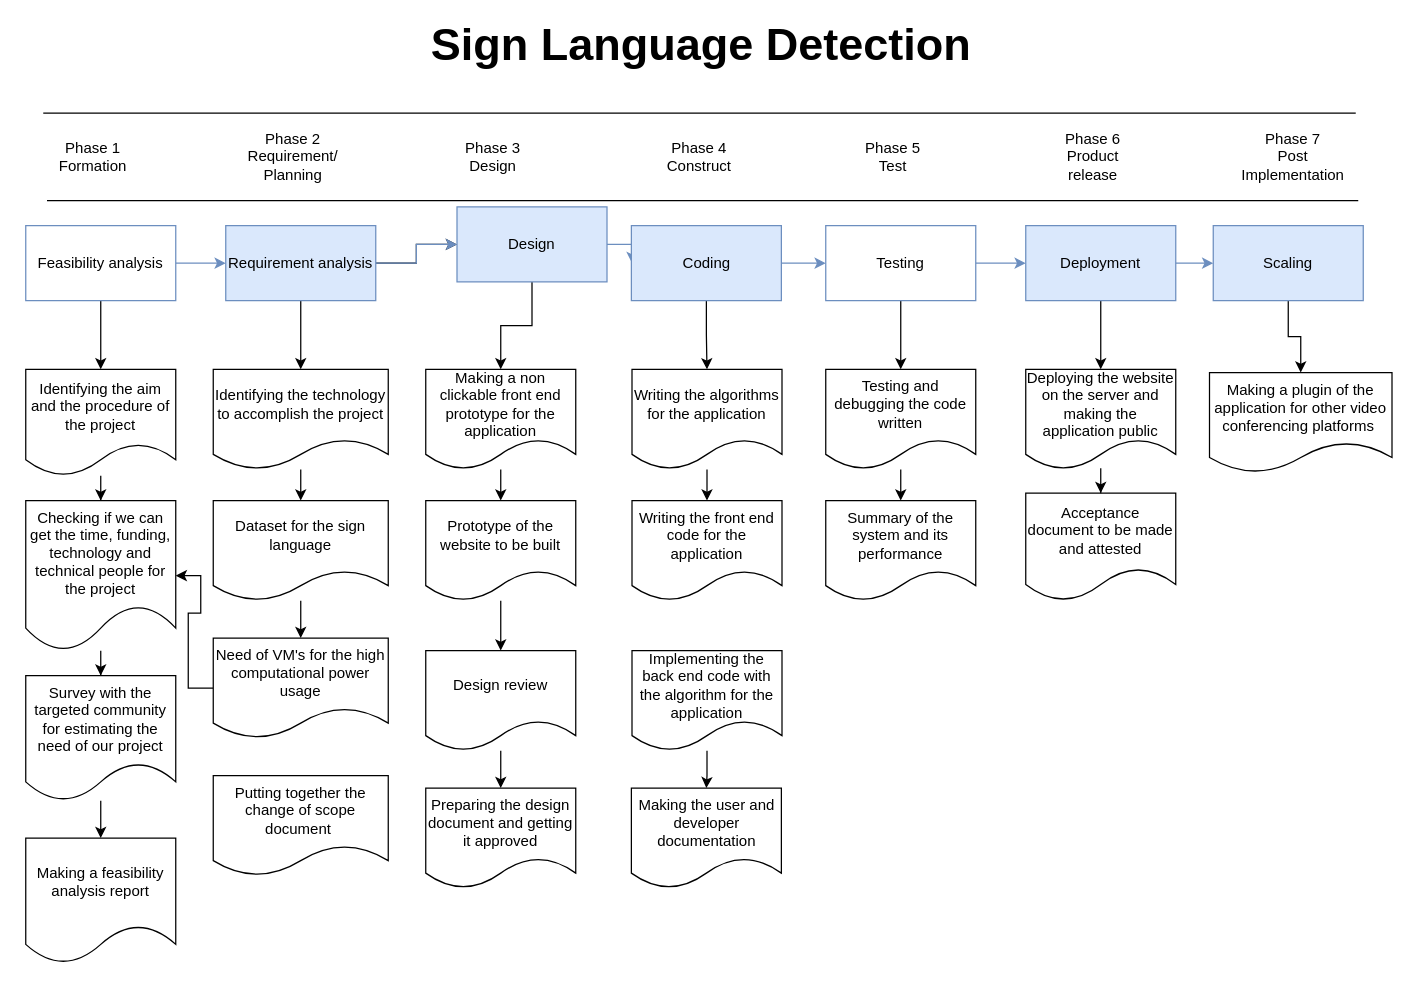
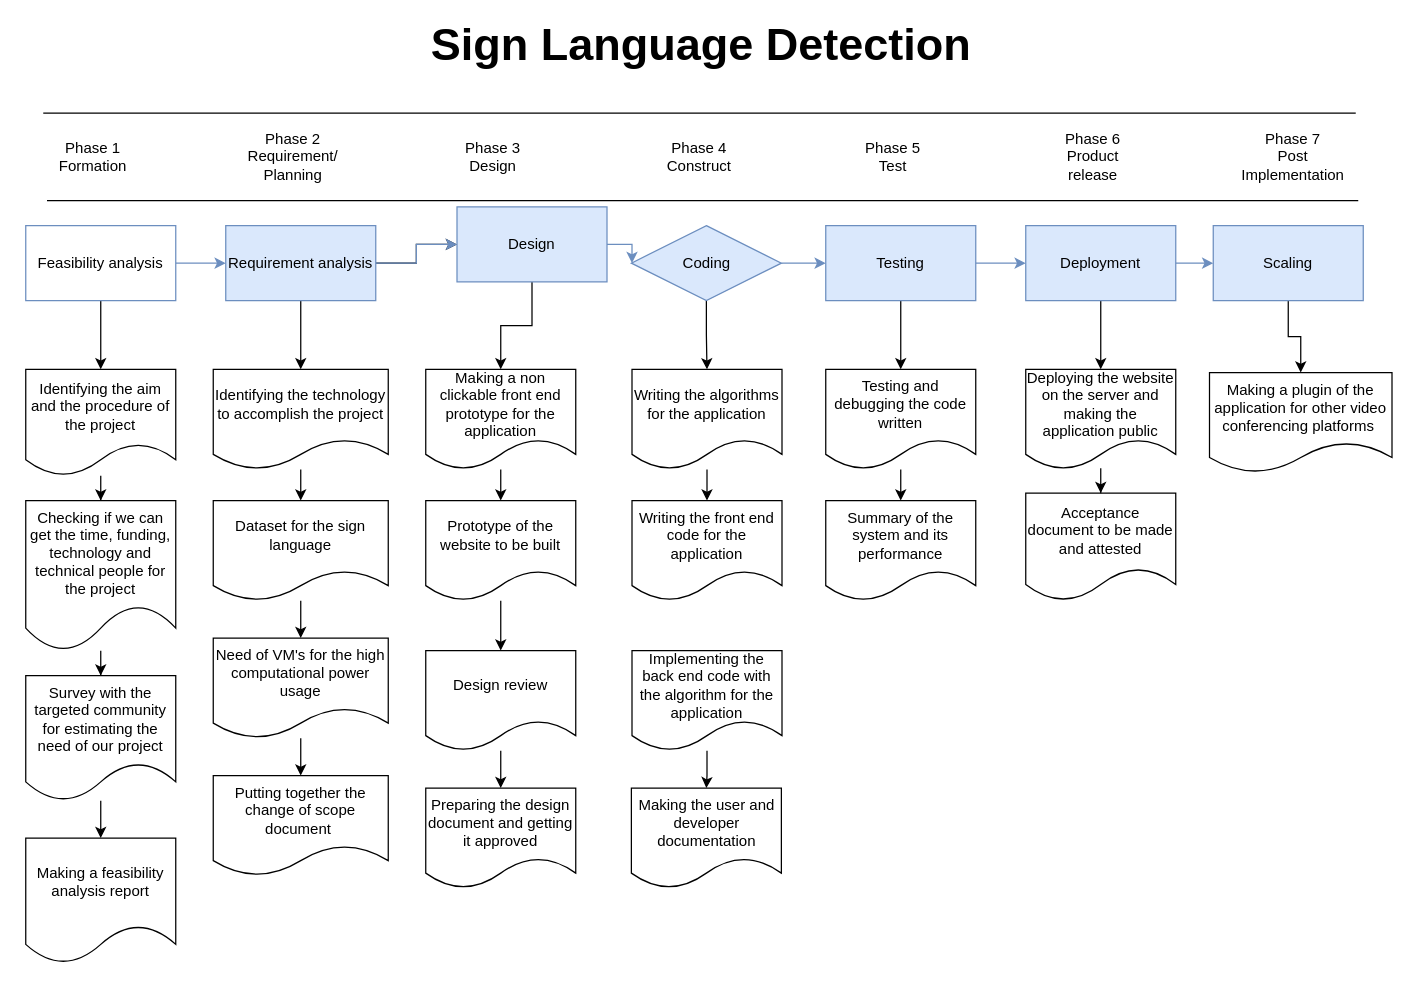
(706, 263) -> (706, 263)
(901, 263) -> (901, 263)
(188, 630) -> (301, 761)
